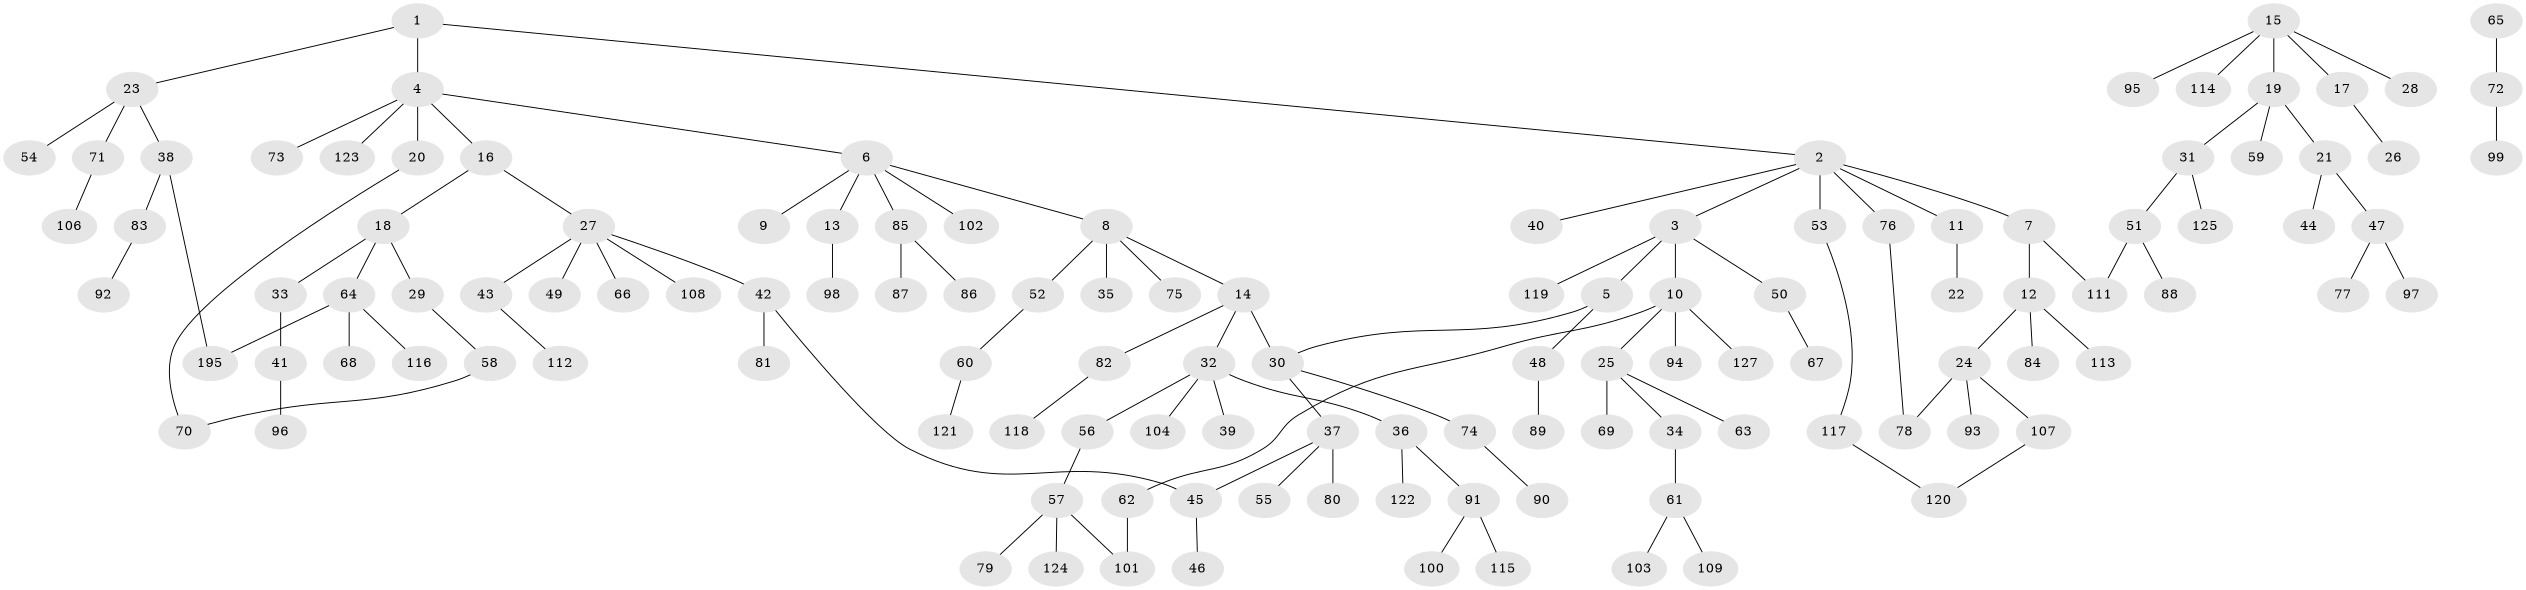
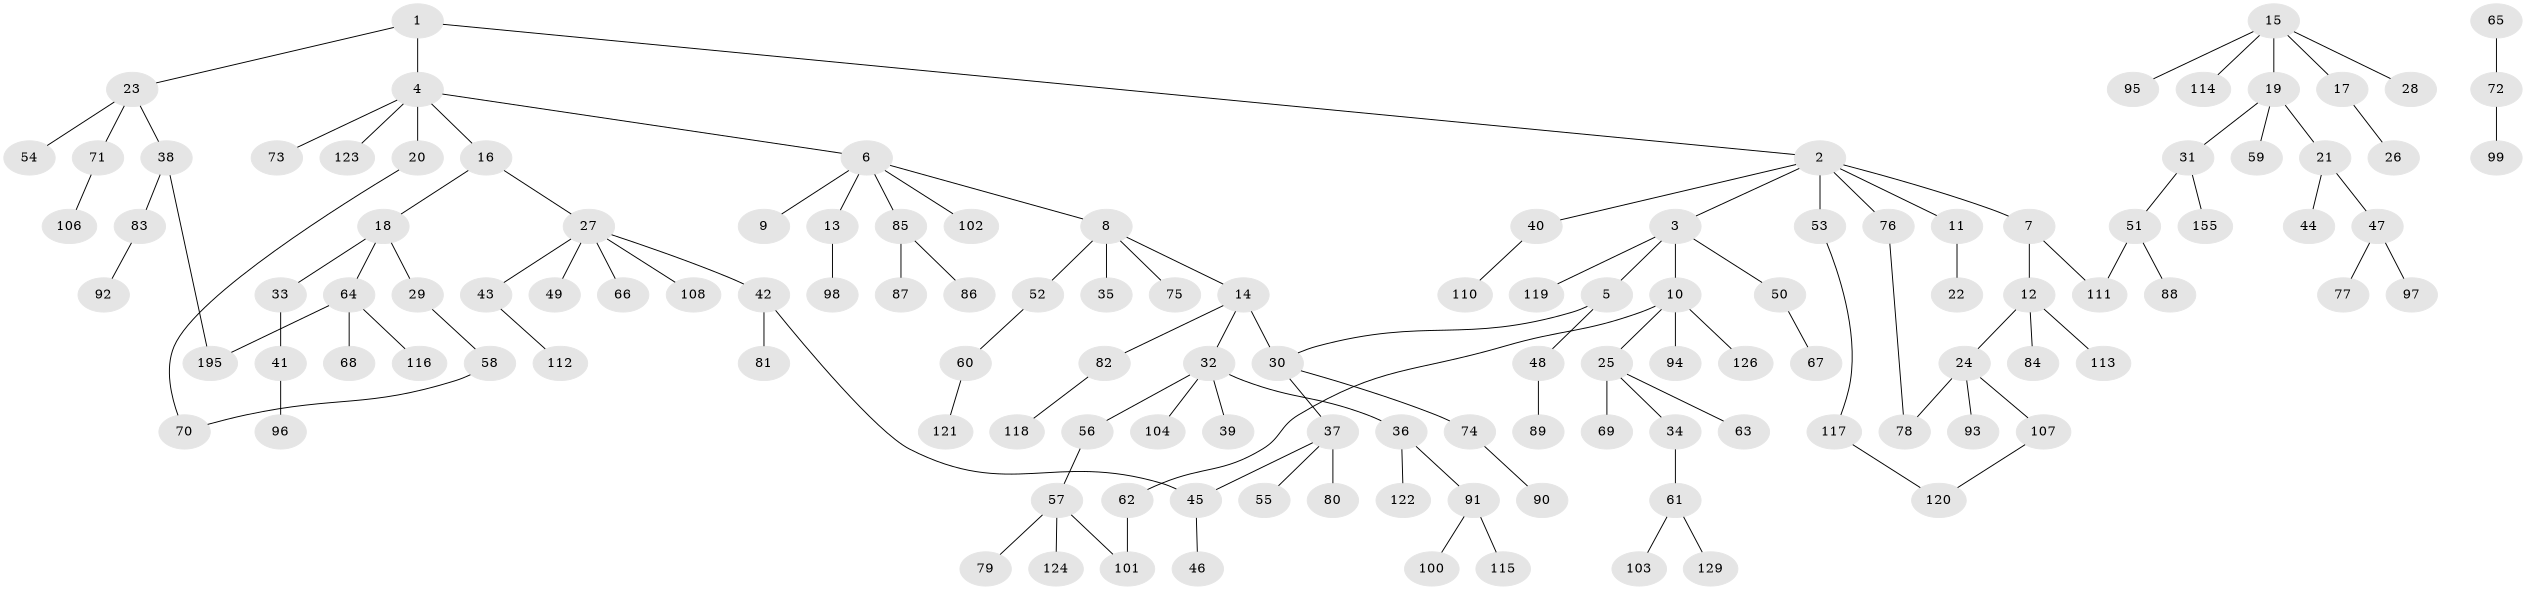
(2205, 226) -> (2205, 226)
none -> (1465, 295)
(1746, 363) -> (1746, 363)
(1711, 569) -> (1711, 569)
